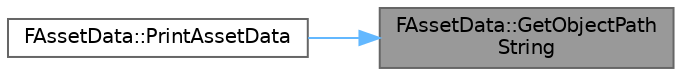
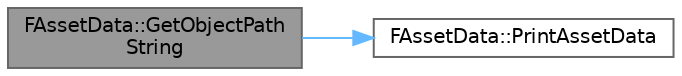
(334, 38) -> (327, 38)
